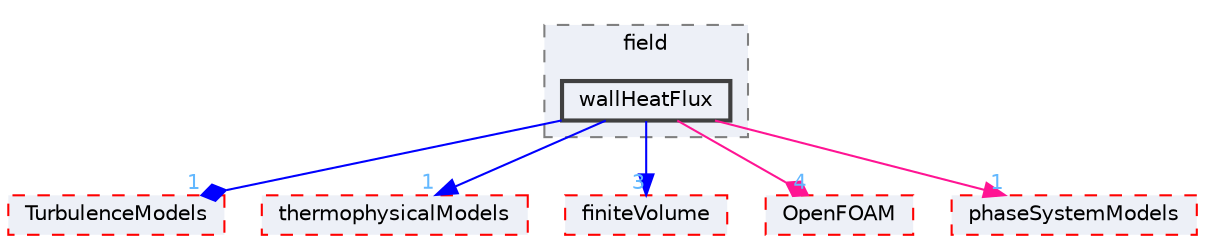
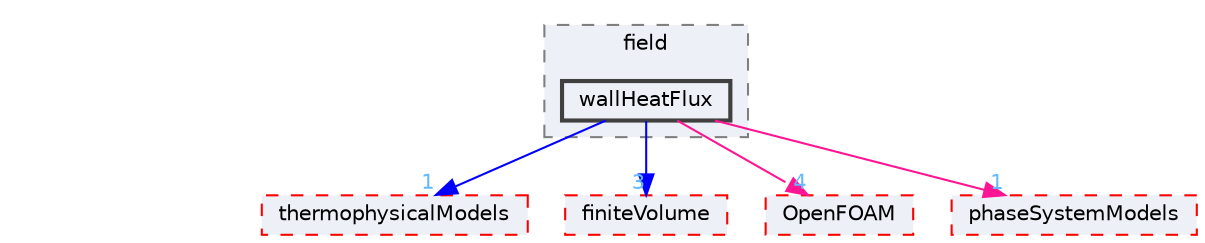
(731, 151) -> (731, 151)
(116, 215) -> none
